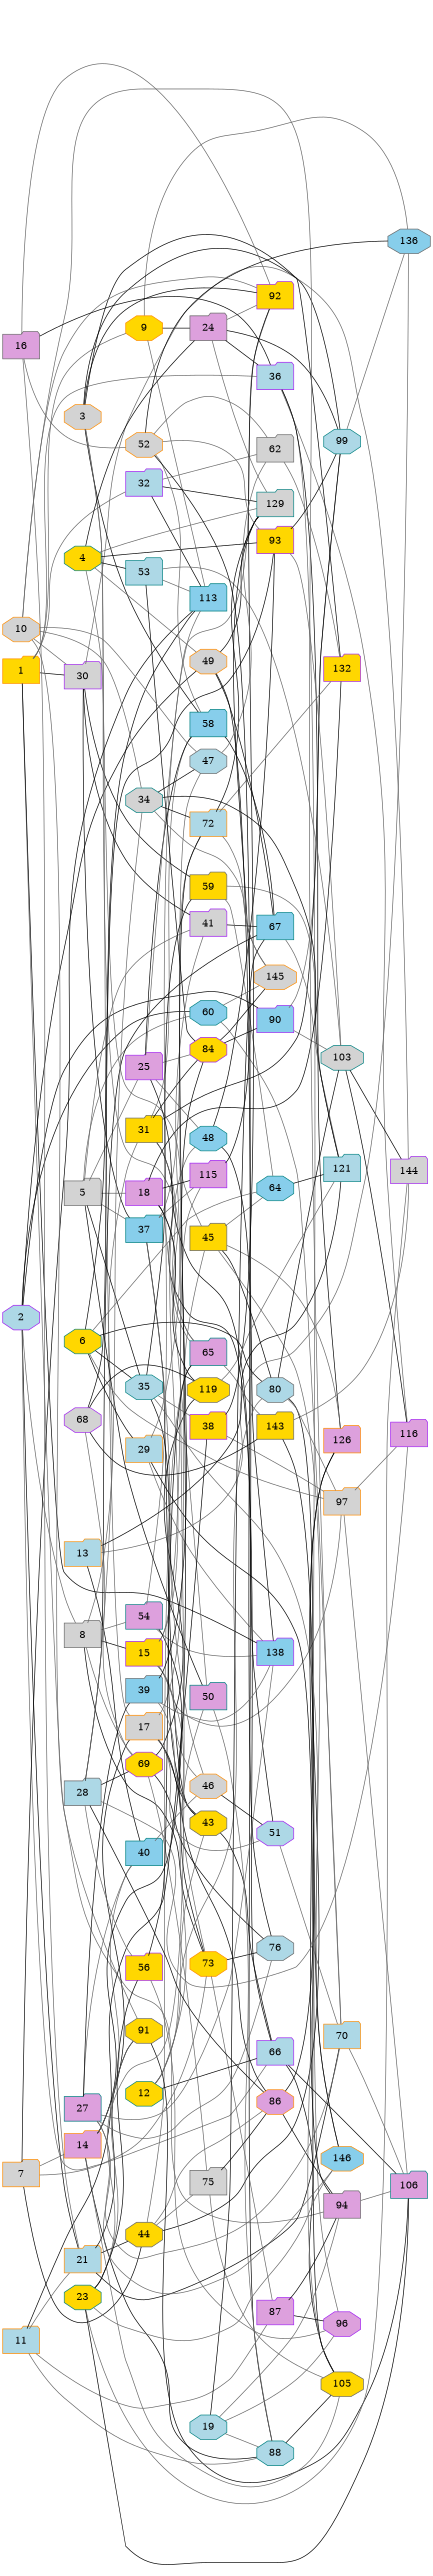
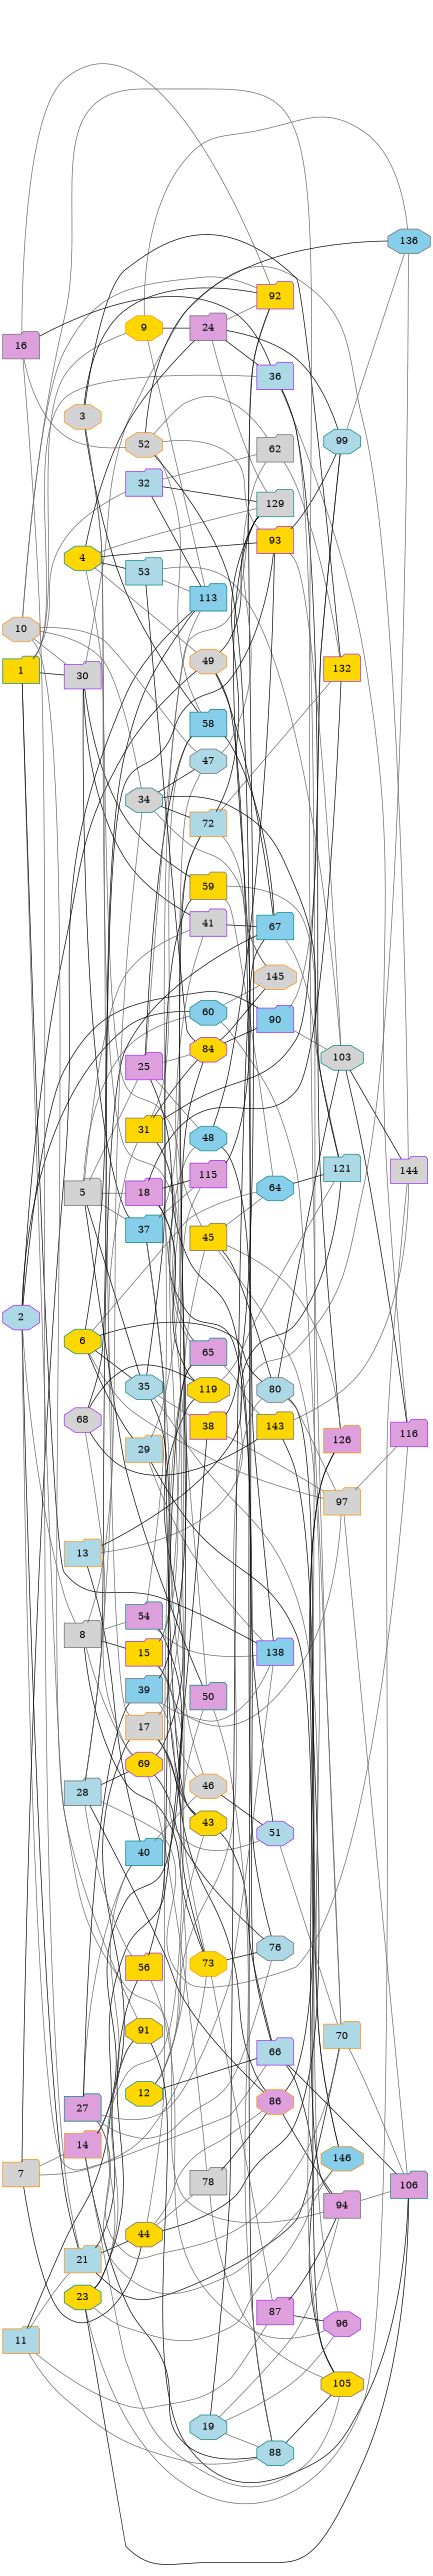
(227, 249) -> none
(21, 671) -> (21, 671)
(208, 2183) -> (208, 2183)
